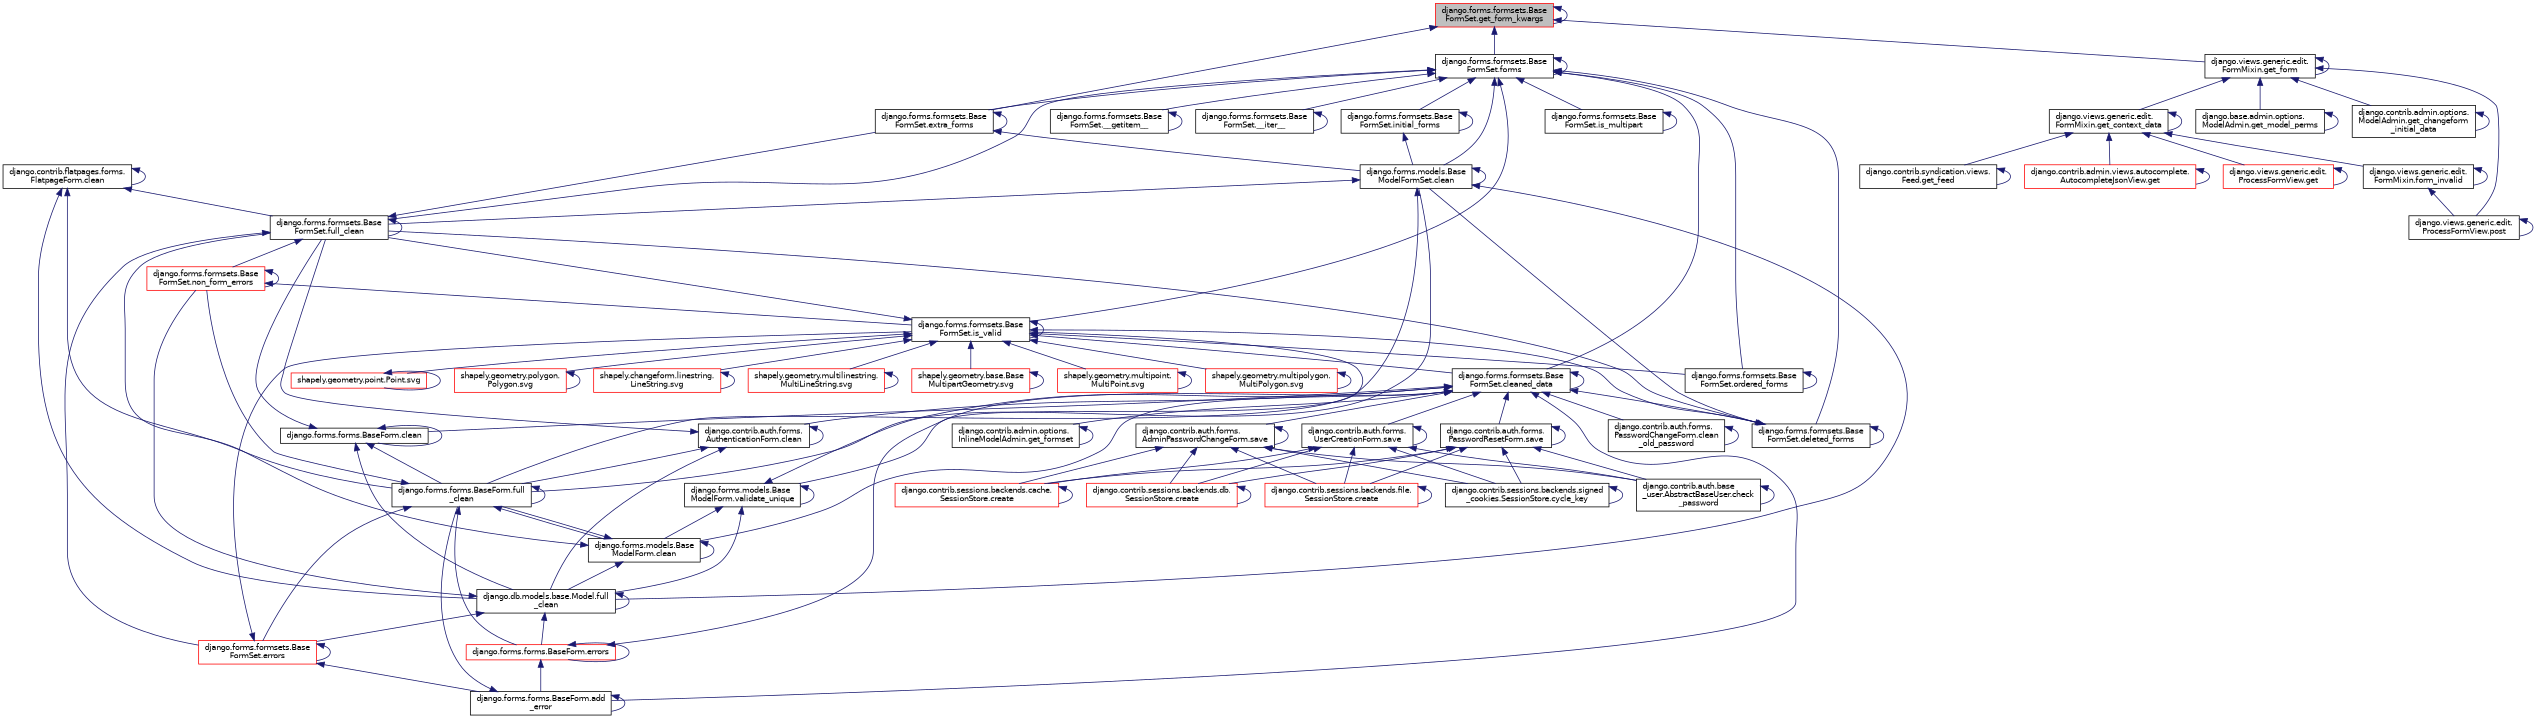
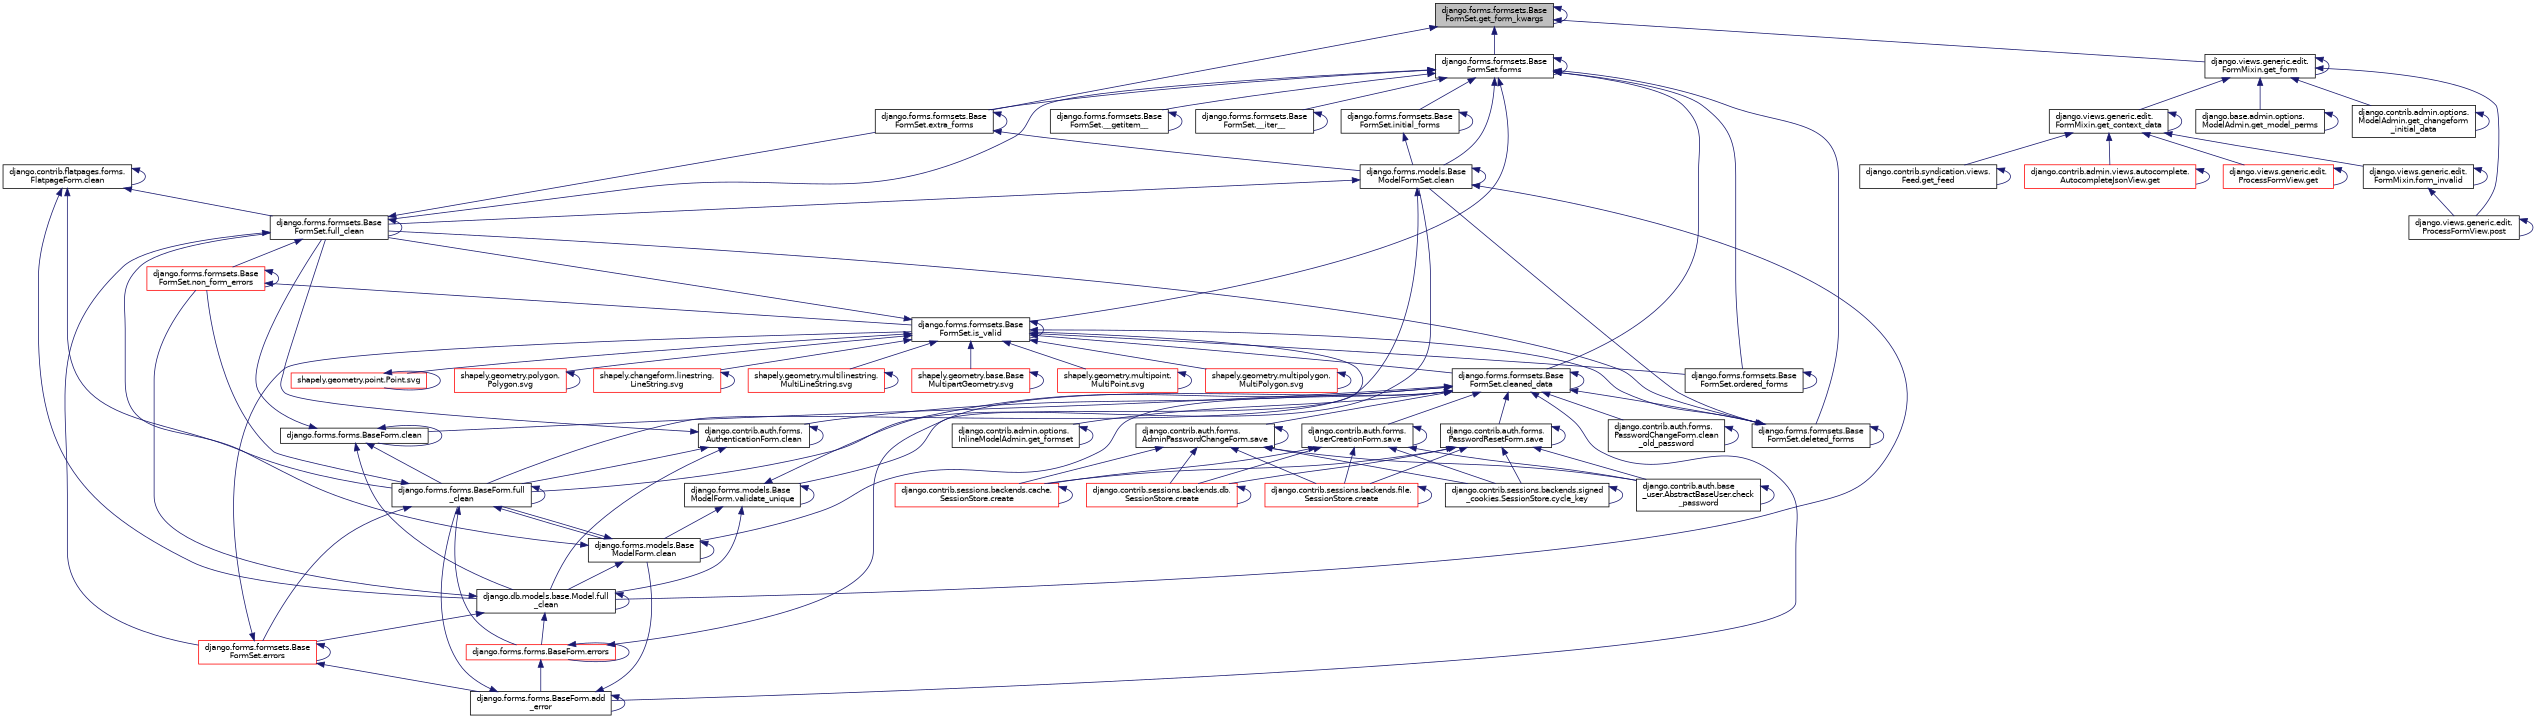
(1494, 15) -> (1494, 15)
(1604, 121) -> none
none -> (648, 635)
